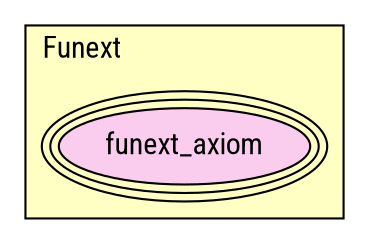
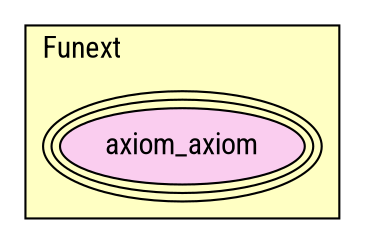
(185, 146) -> (182, 146)
